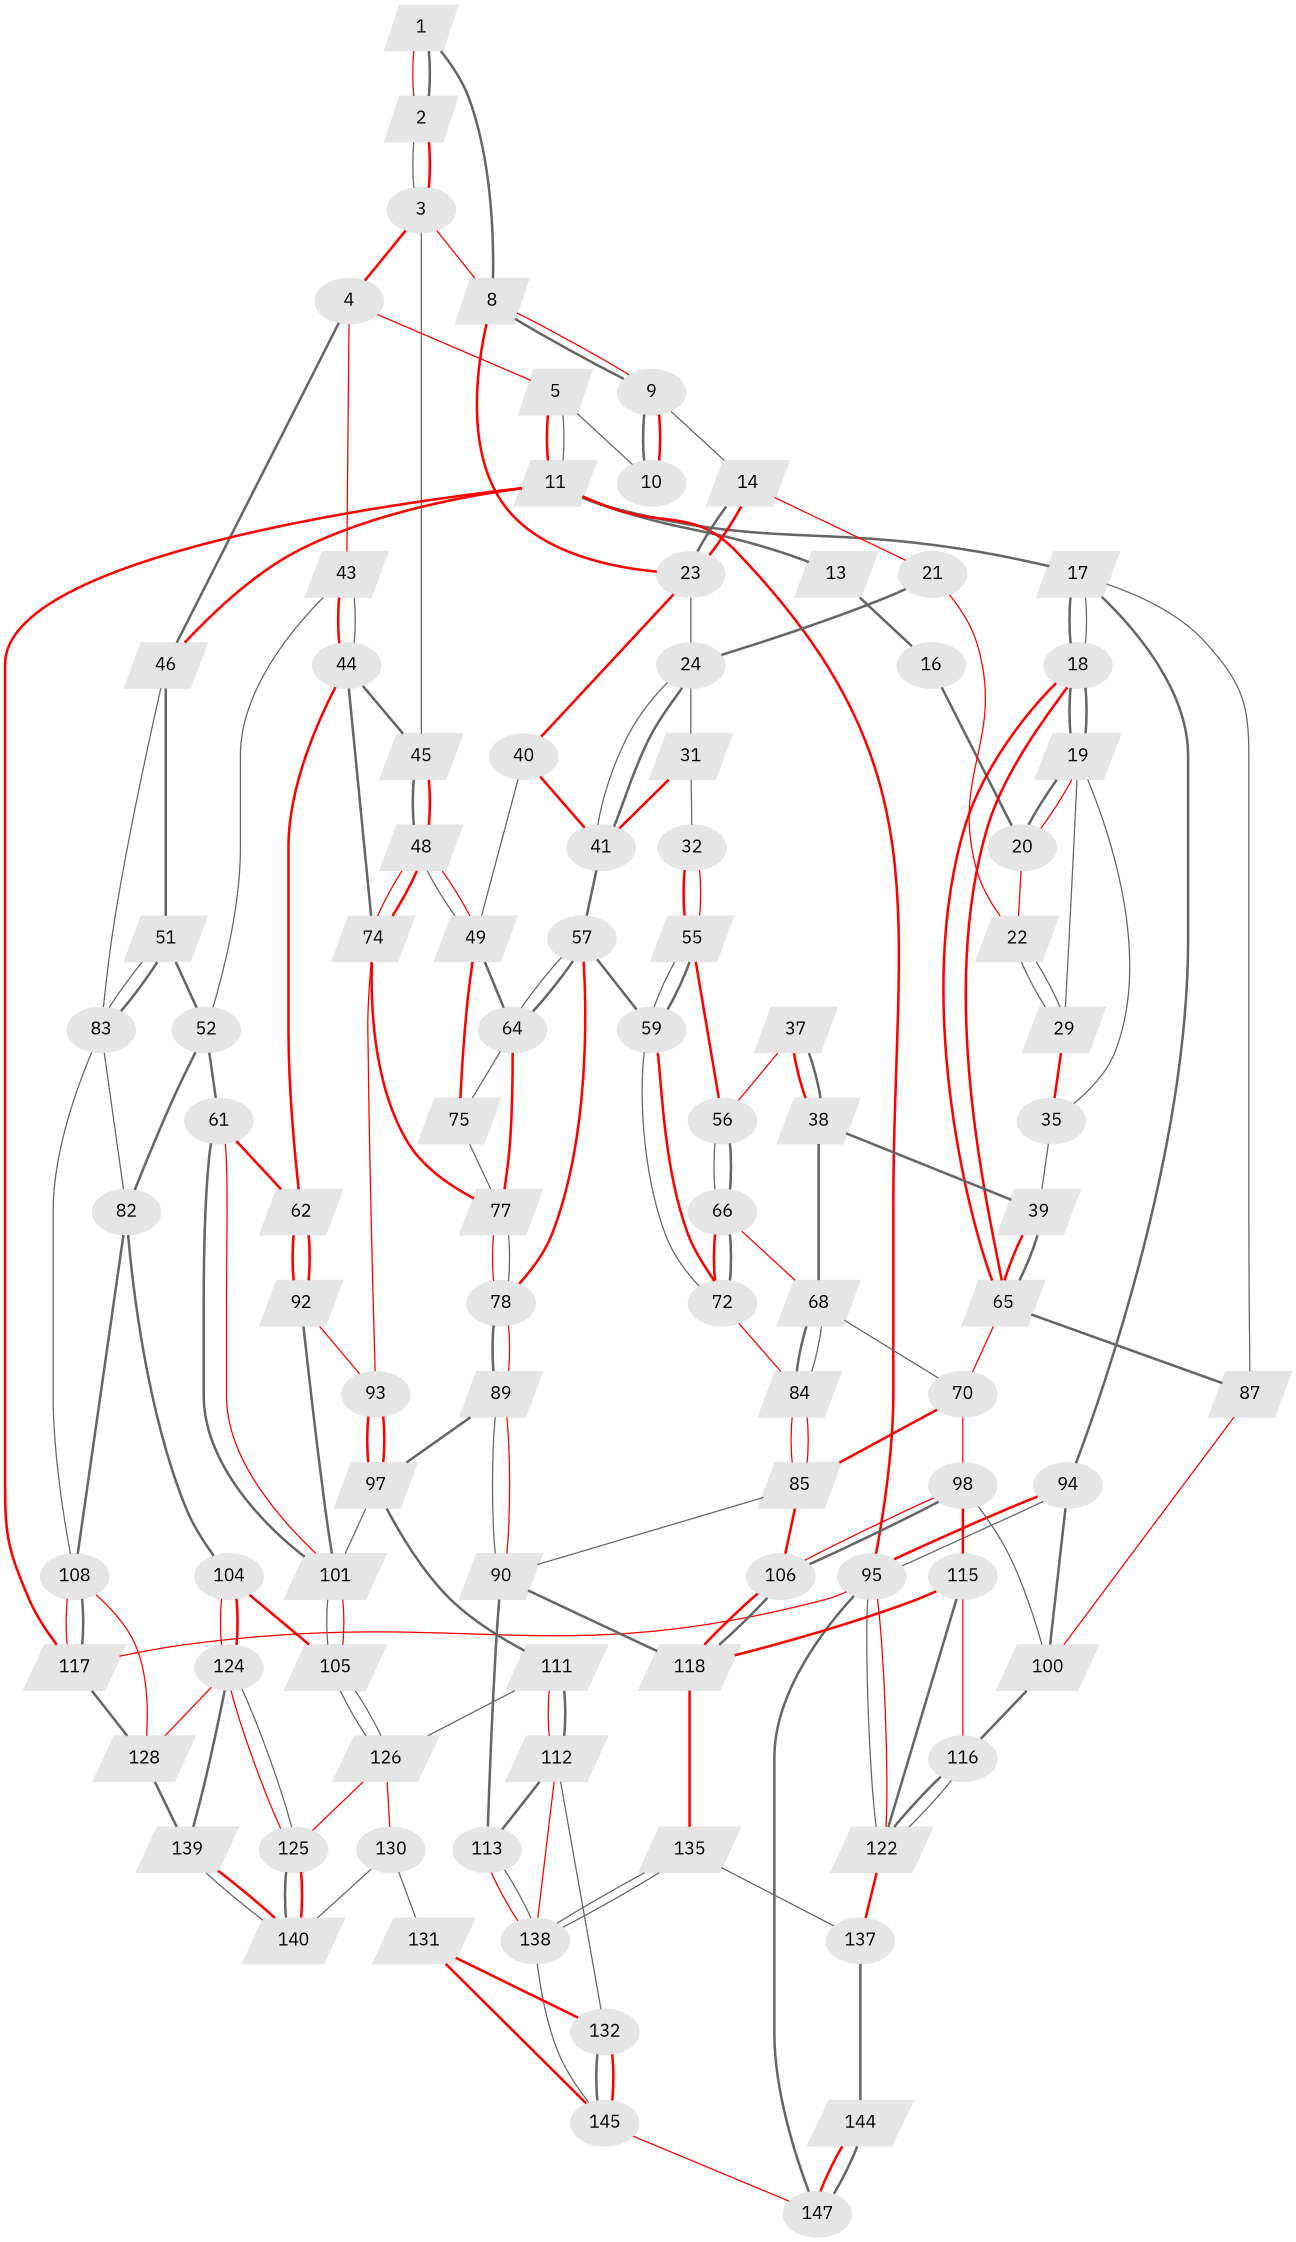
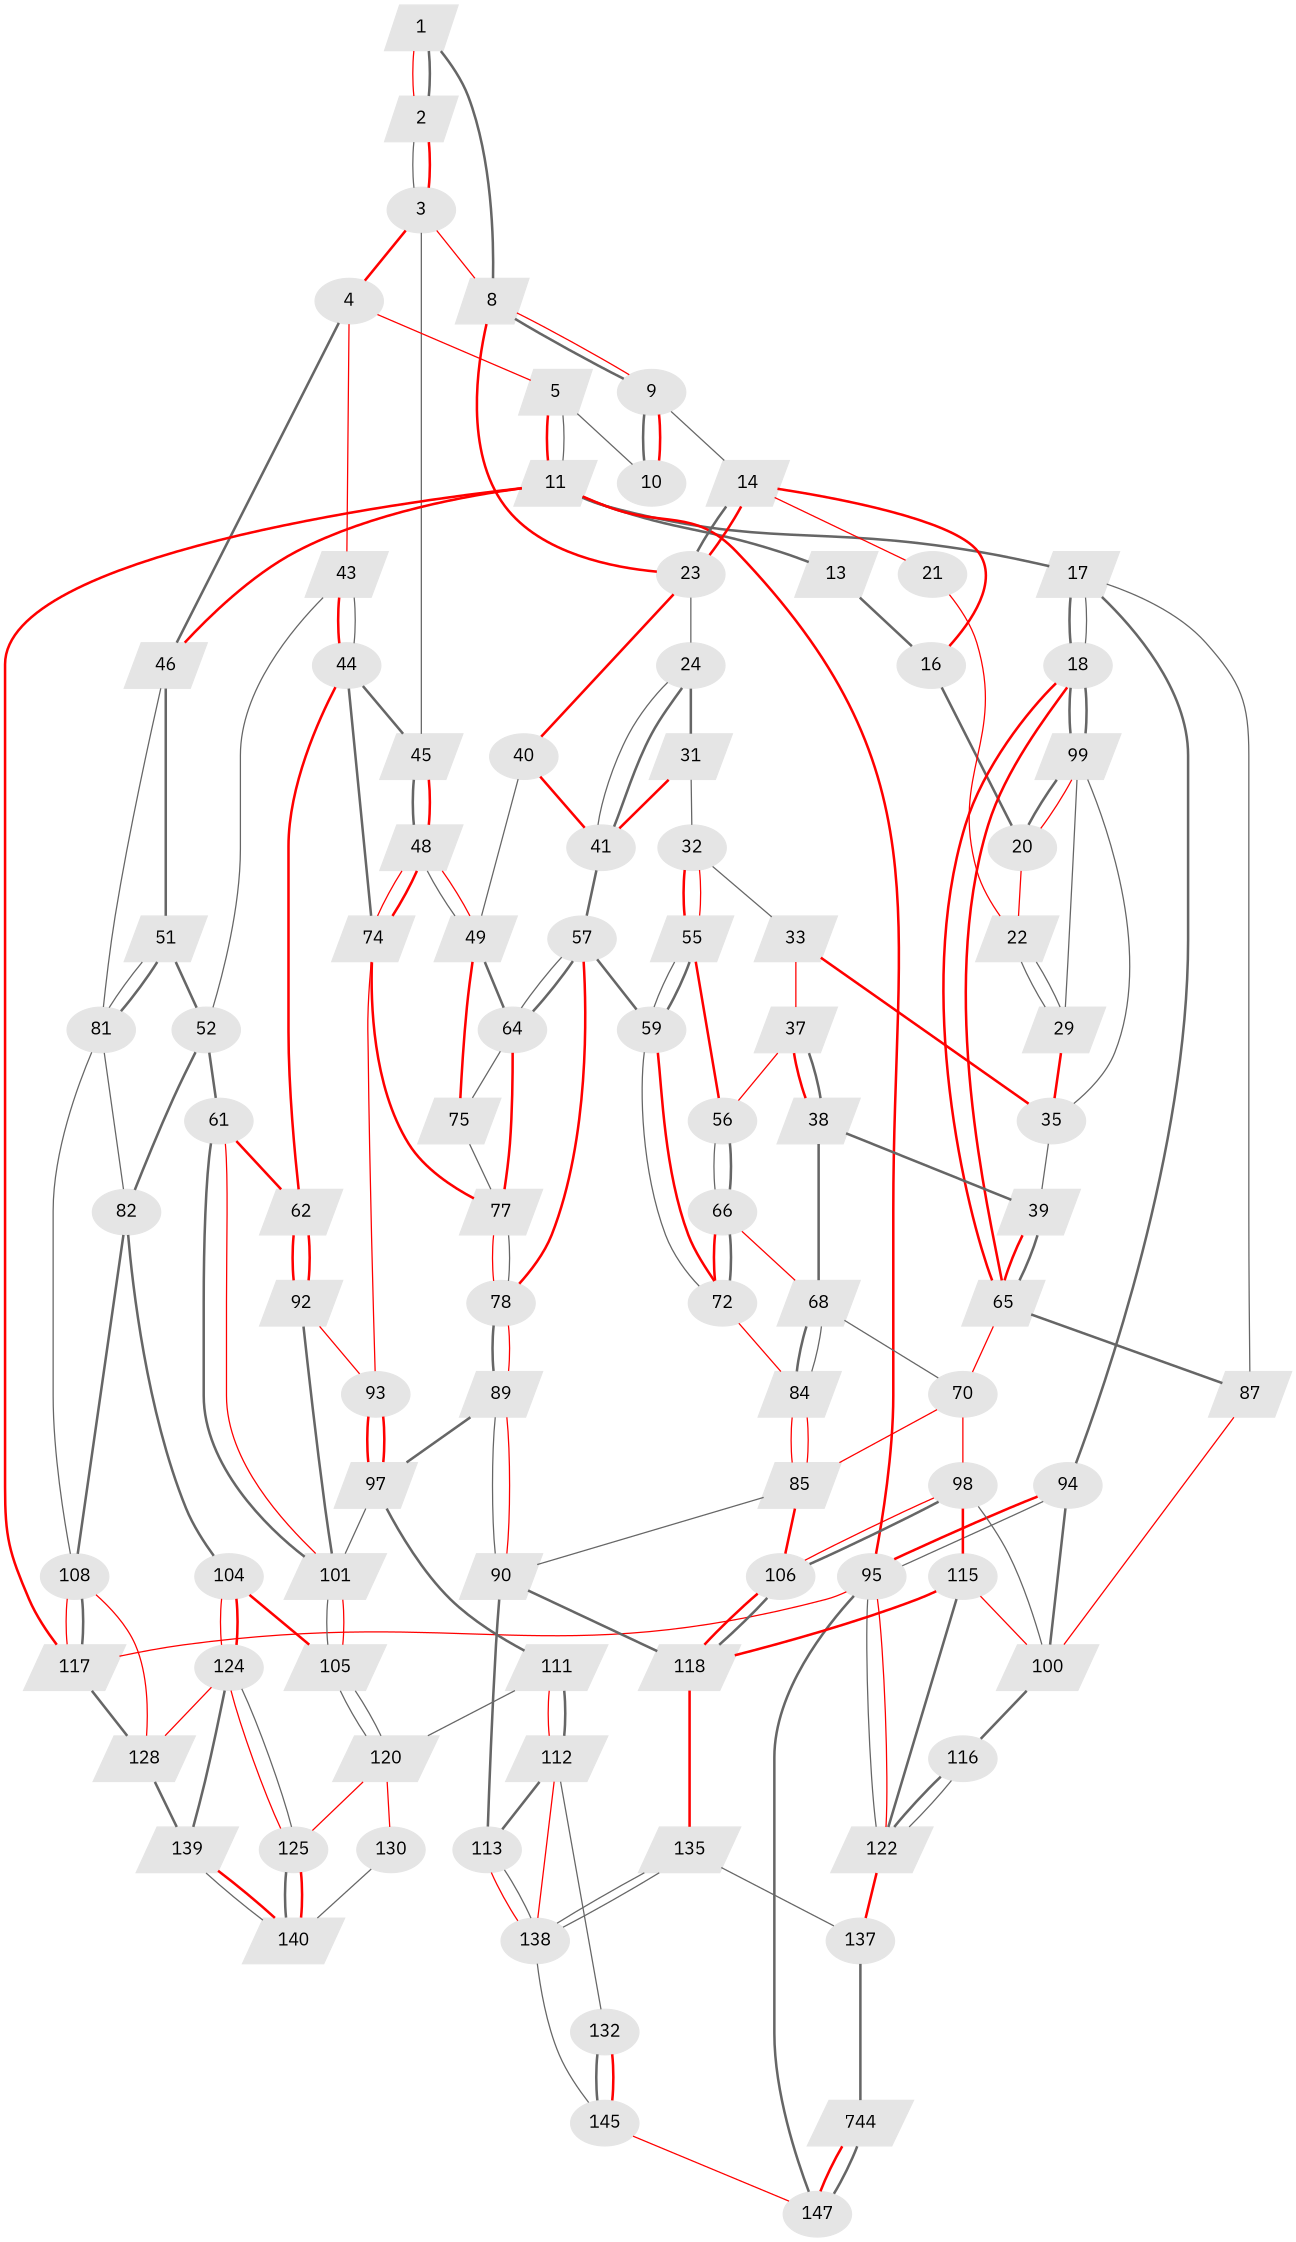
none -> (933, 525)
(814, 624) -> none
(691, 711) -> (691, 711)
(1078, 757) -> (1078, 757)
none -> (796, 939)
(101, 1030) -> (101, 1030)
(883, 1439) -> (883, 1439)
(963, 1668) -> (1004, 1620)
(386, 1759) -> (386, 1759)
(424, 1941) -> none
(860, 2123) -> (860, 2123)
